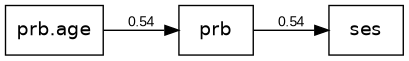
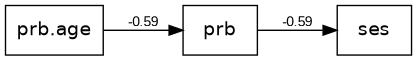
(141, 23) -> (143, 23)
(291, 23) -> (297, 23)
